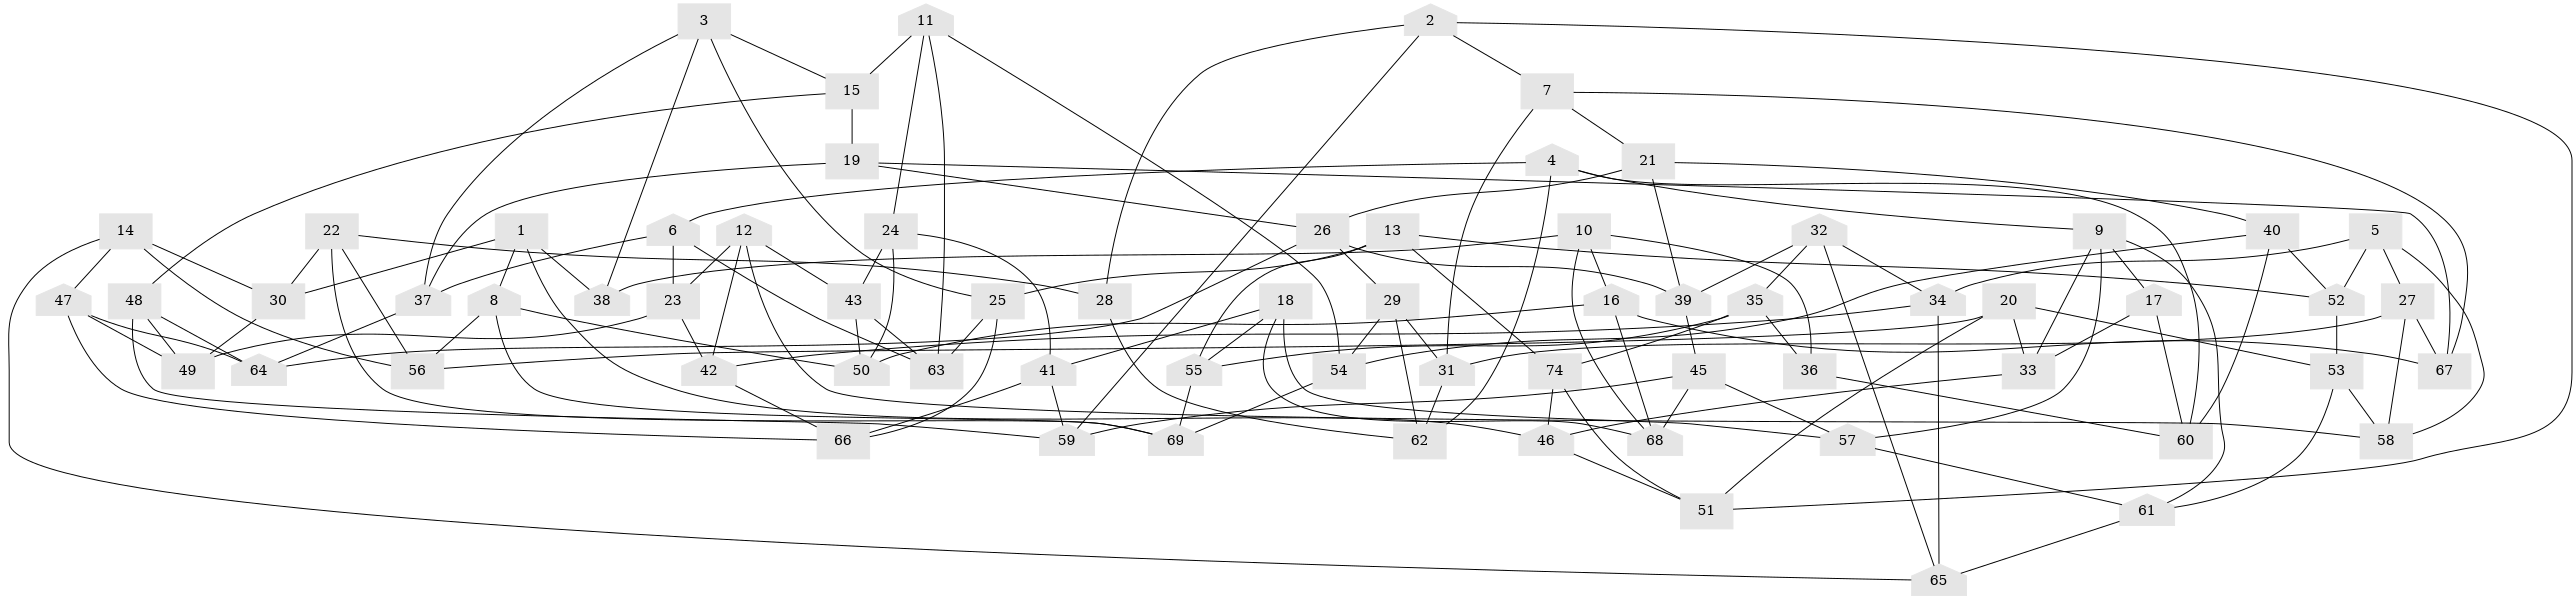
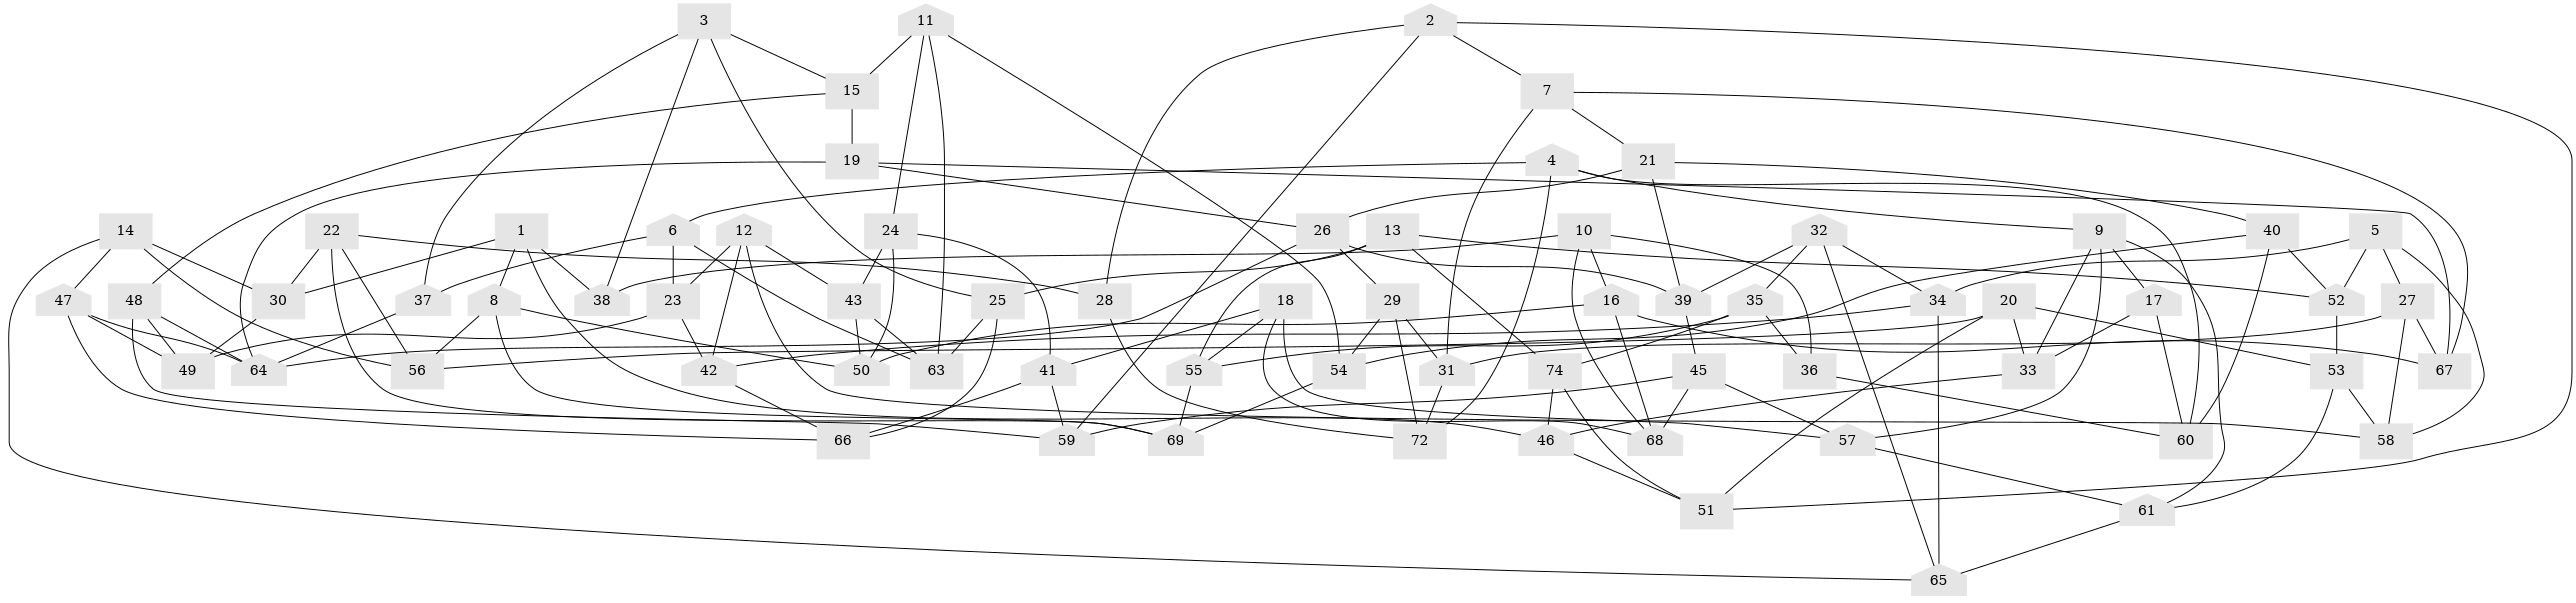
(608, 183) -> (494, 174)
(1420, 441) -> (1420, 441)
